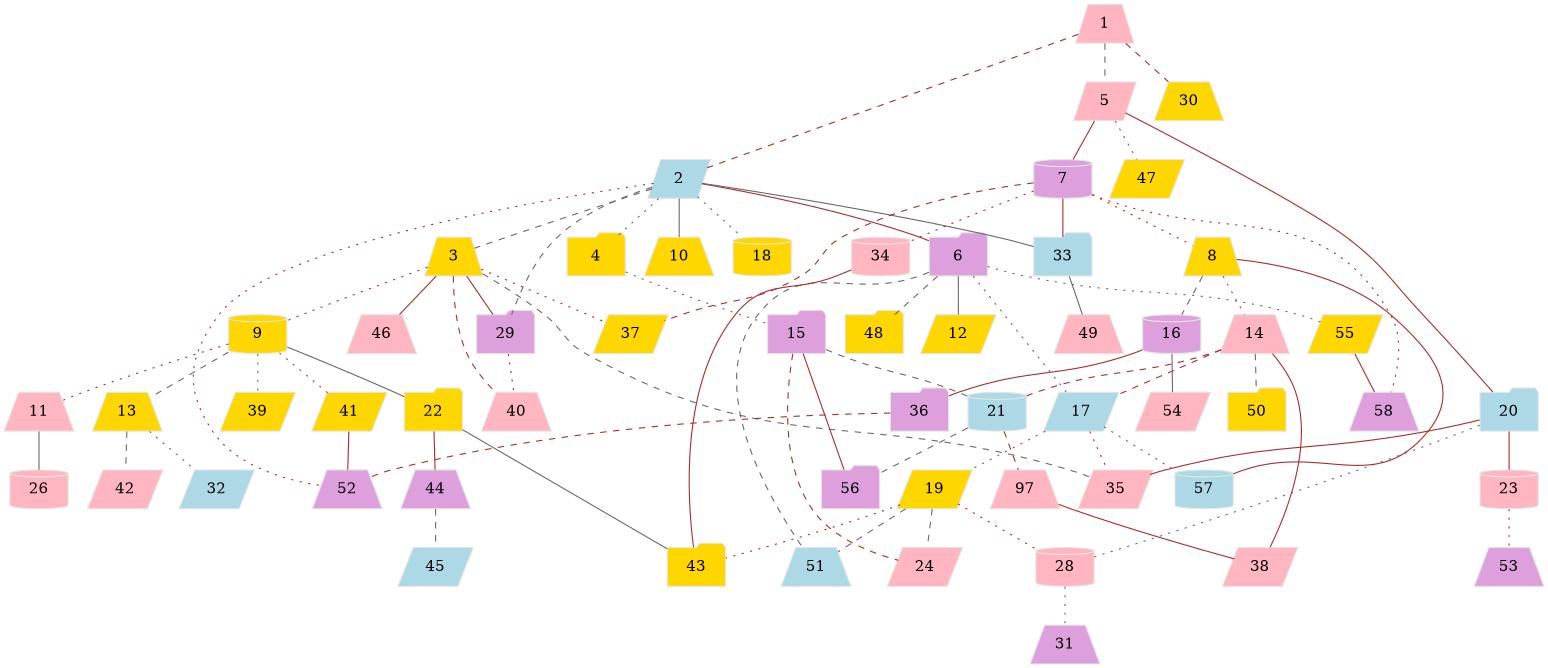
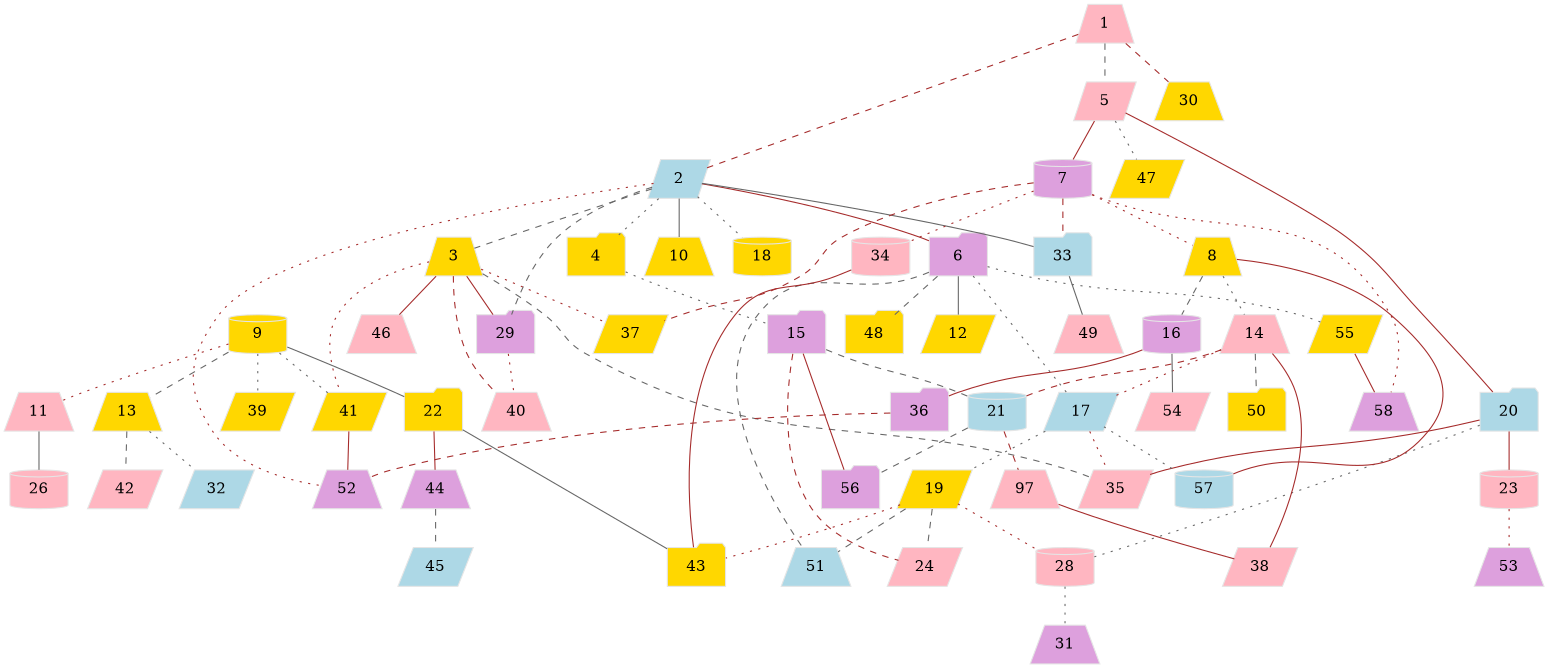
(1063, 218) -> (1063, 218)
(357, 293) -> (346, 304)
(1163, 375) -> (1163, 375)
